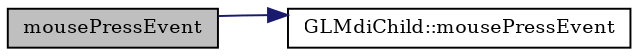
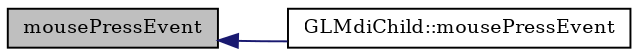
(243, 15) -> (263, 41)
